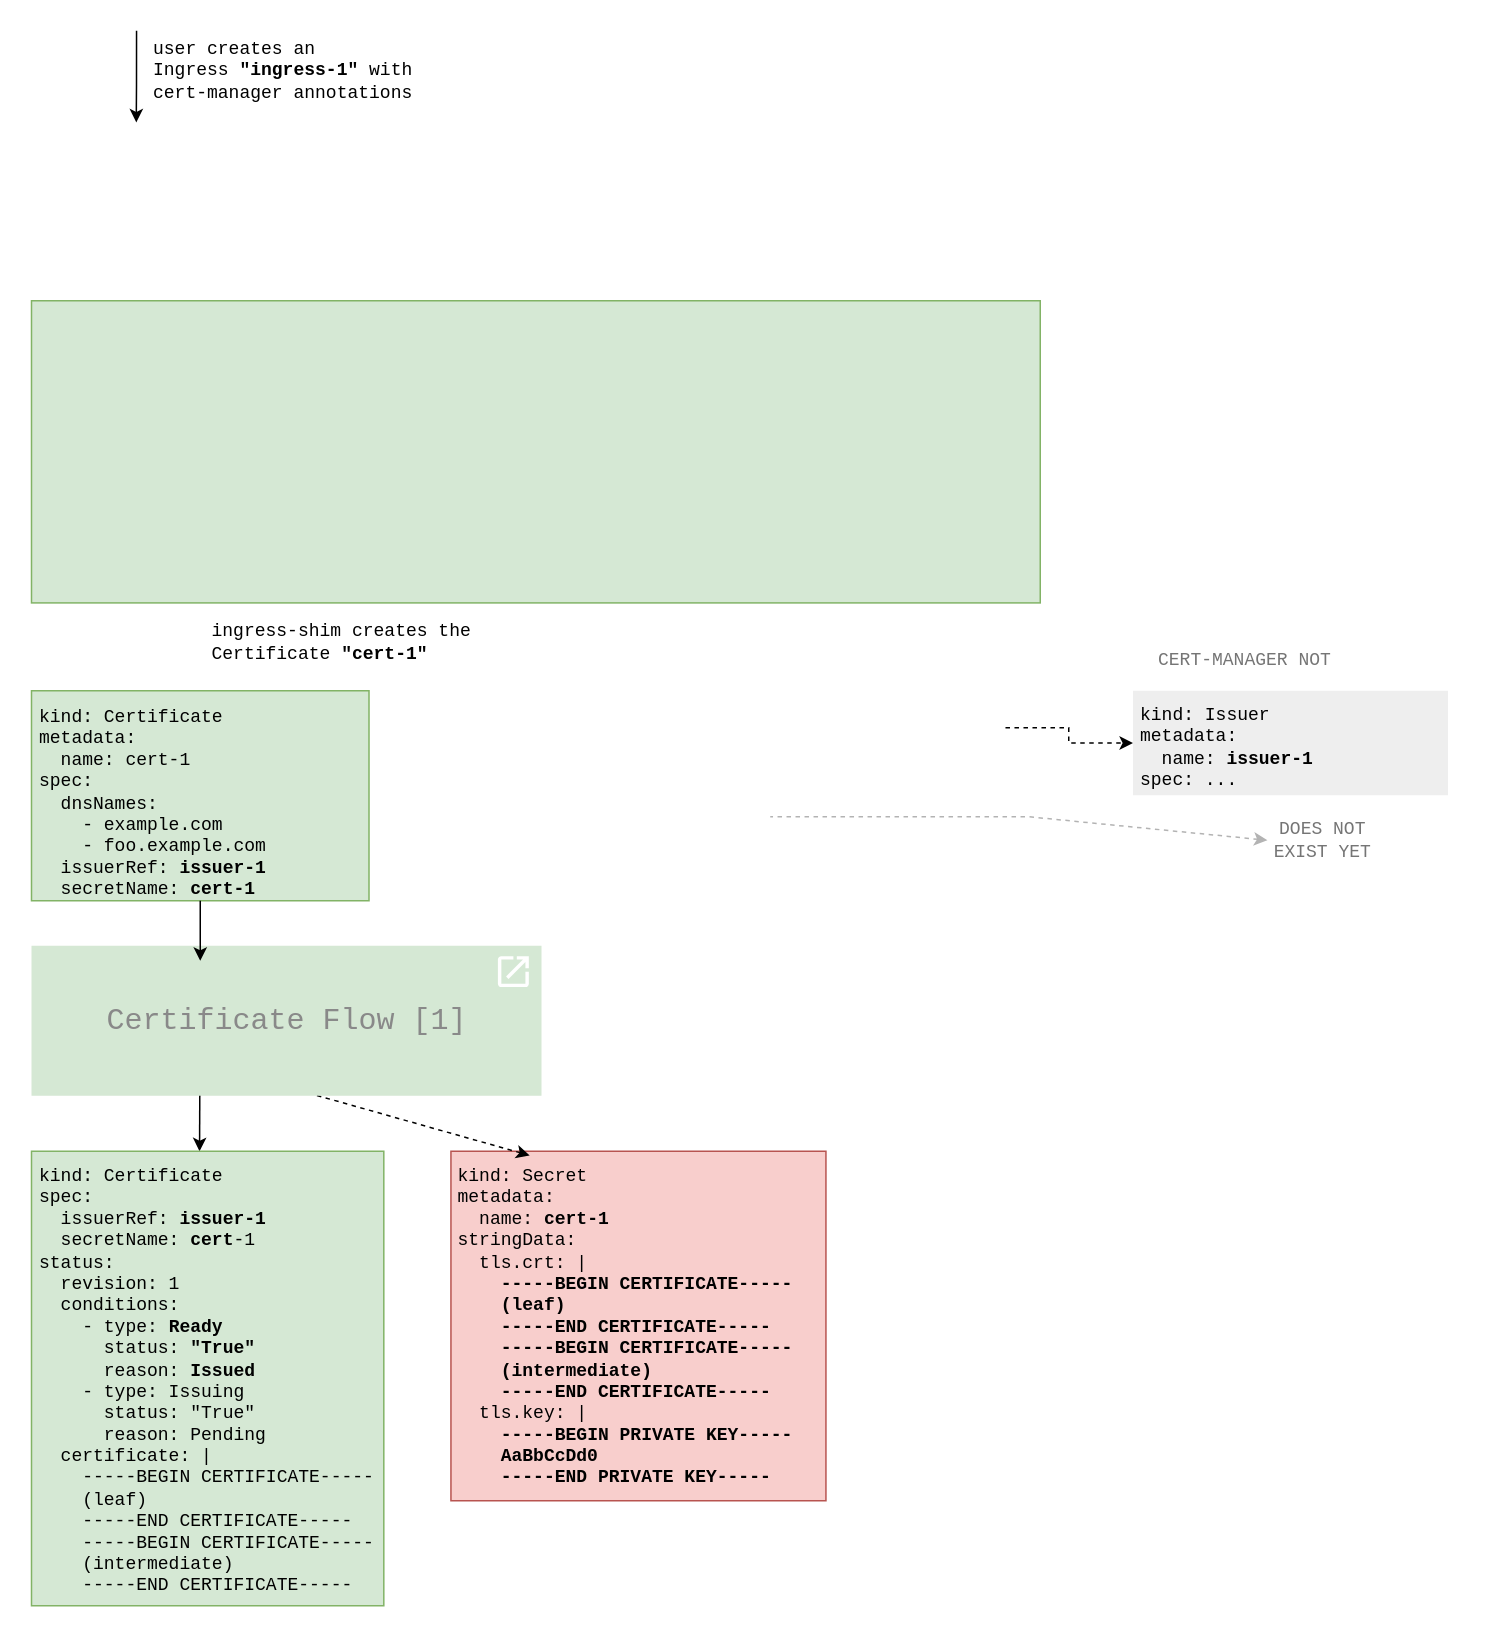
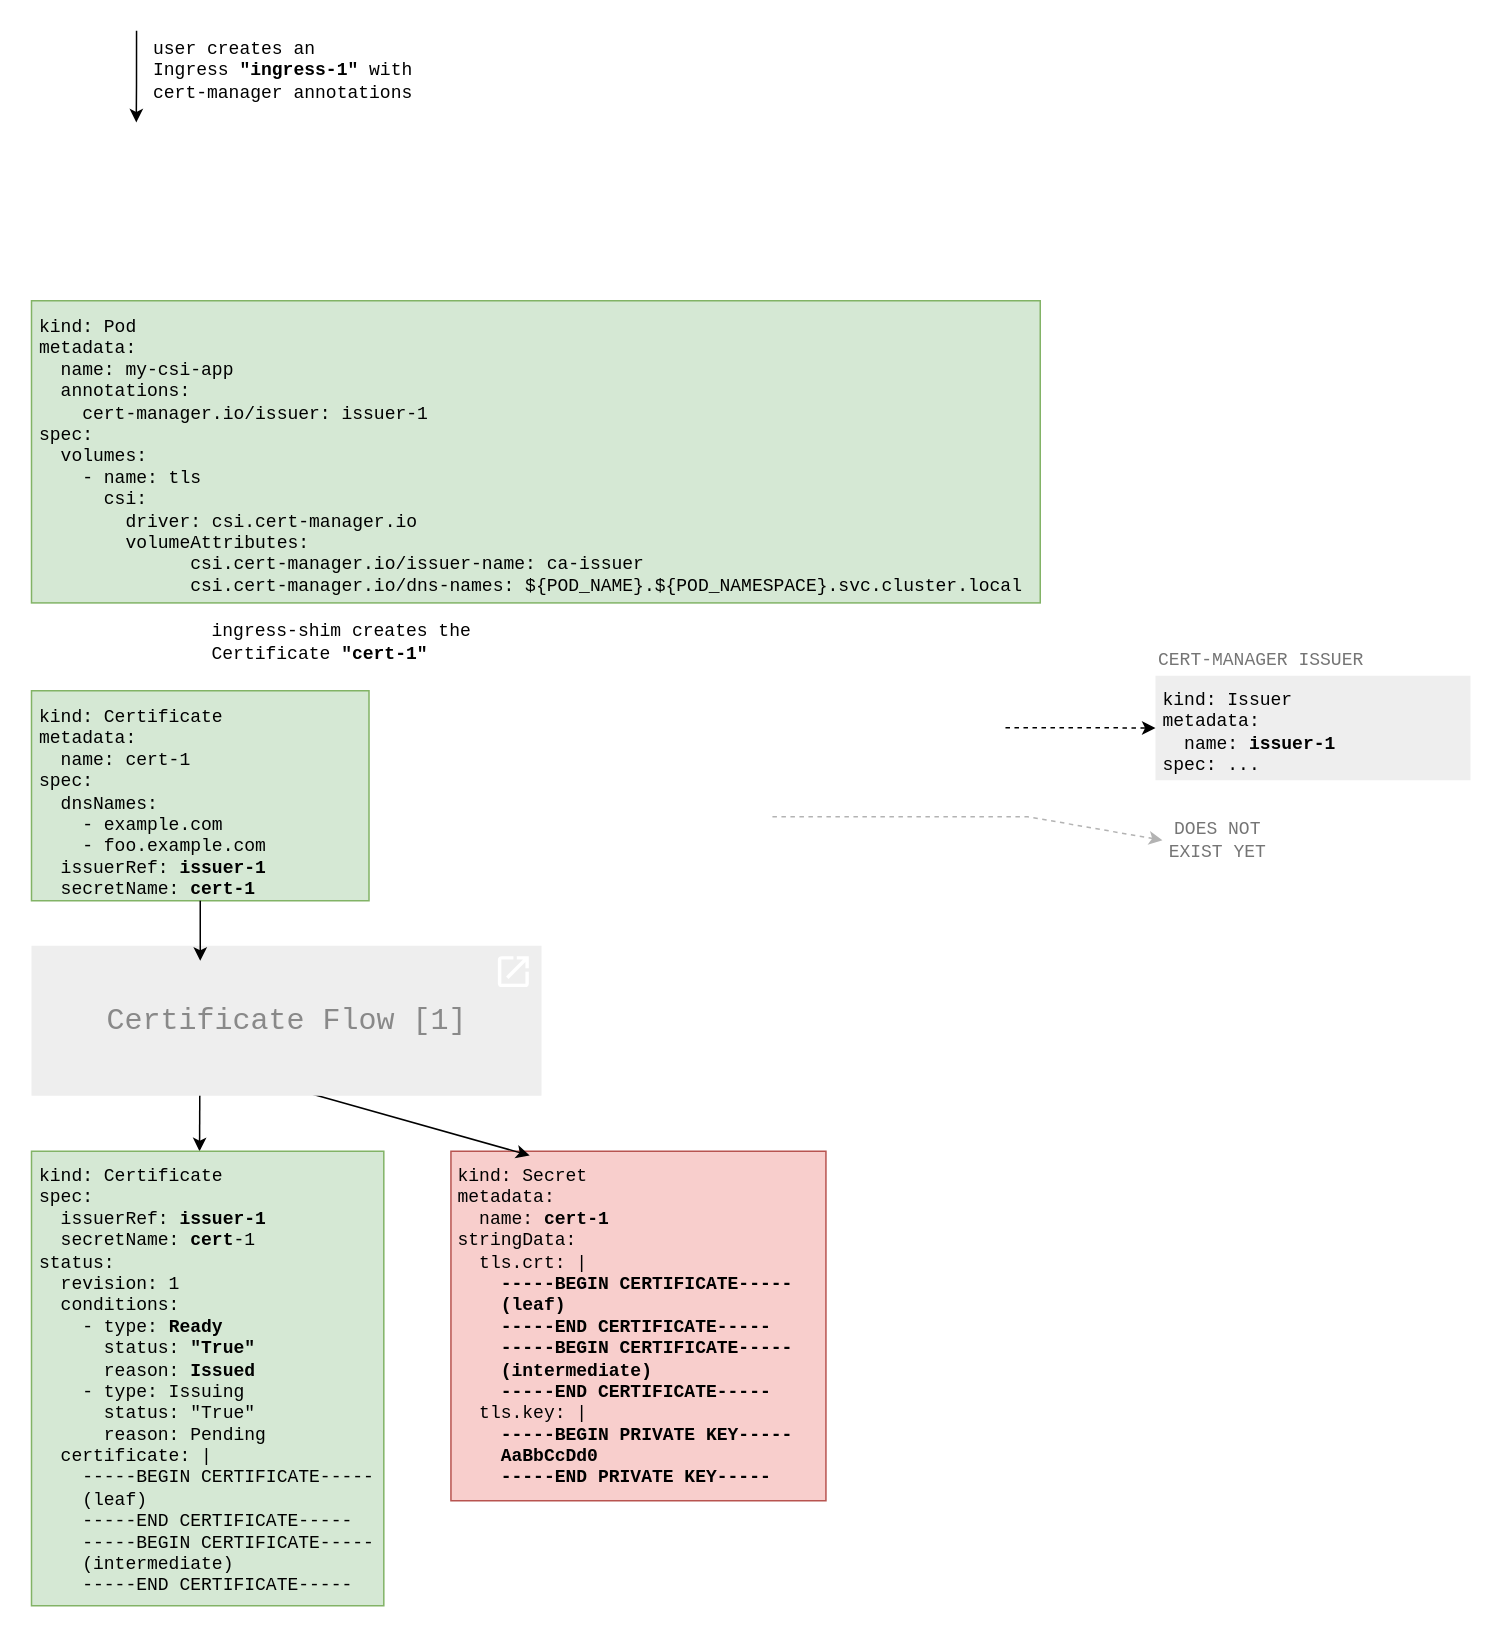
none -> (534, 453)
(1237, 661) -> (1252, 661)
(1290, 743) -> (1313, 728)
(1324, 840) -> (1219, 840)
(287, 1021) -> (287, 1021)
(418, 1124) -> (418, 1124)
